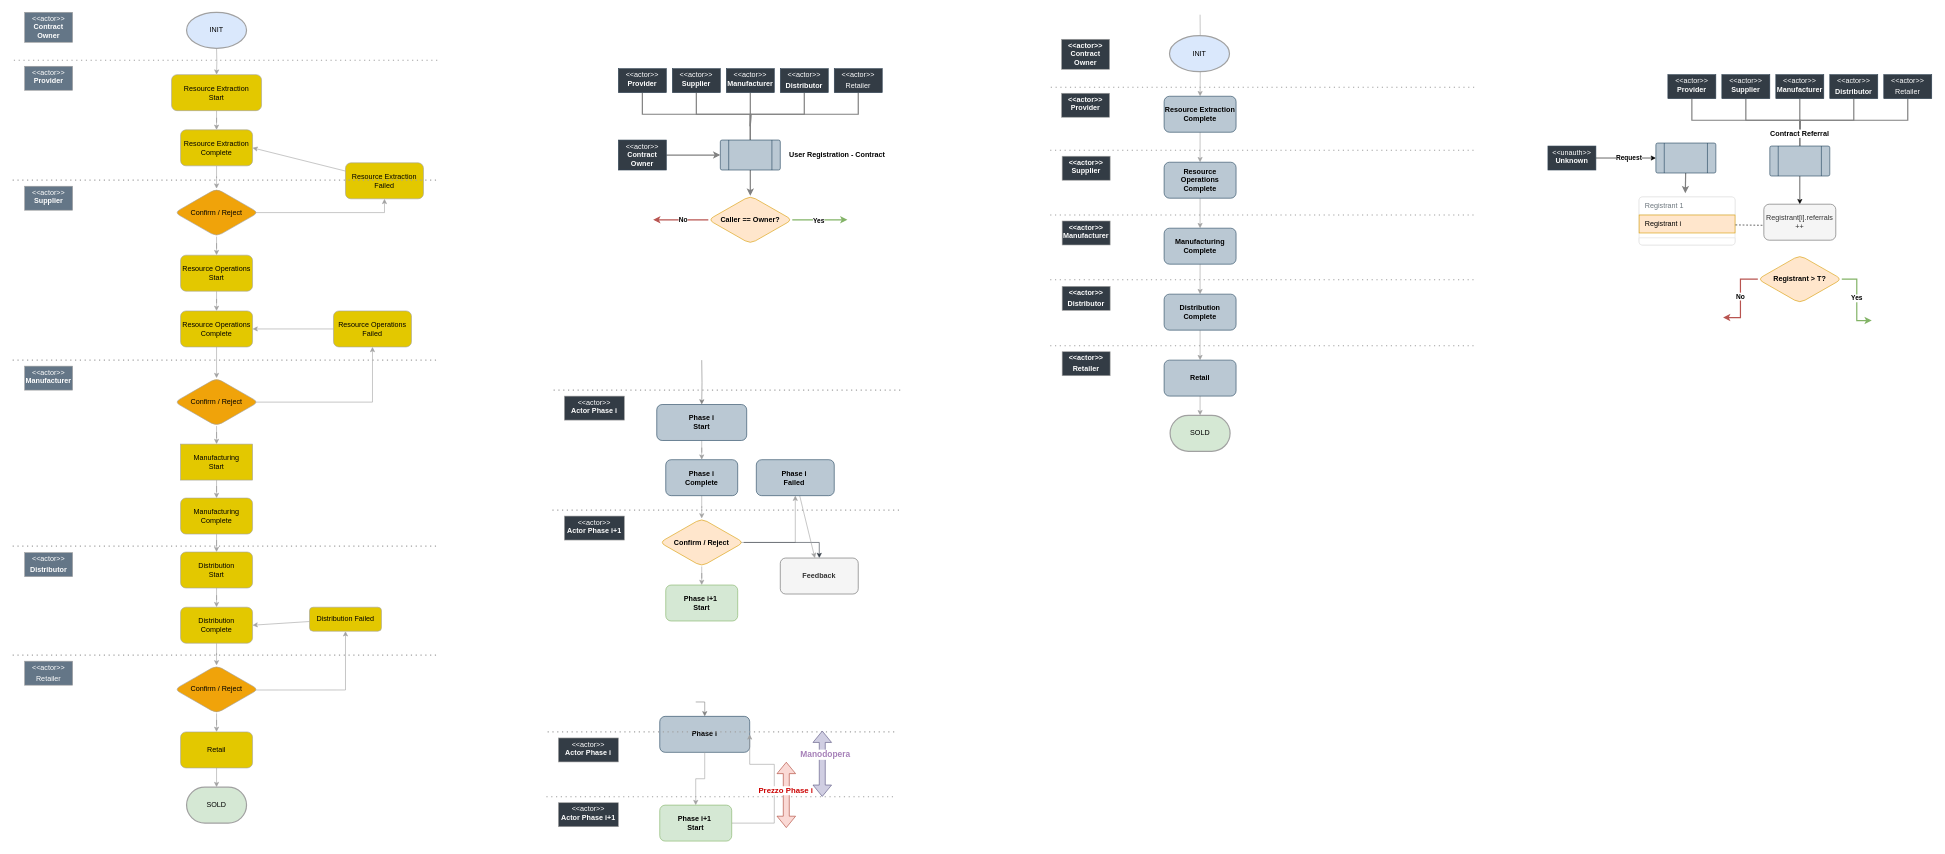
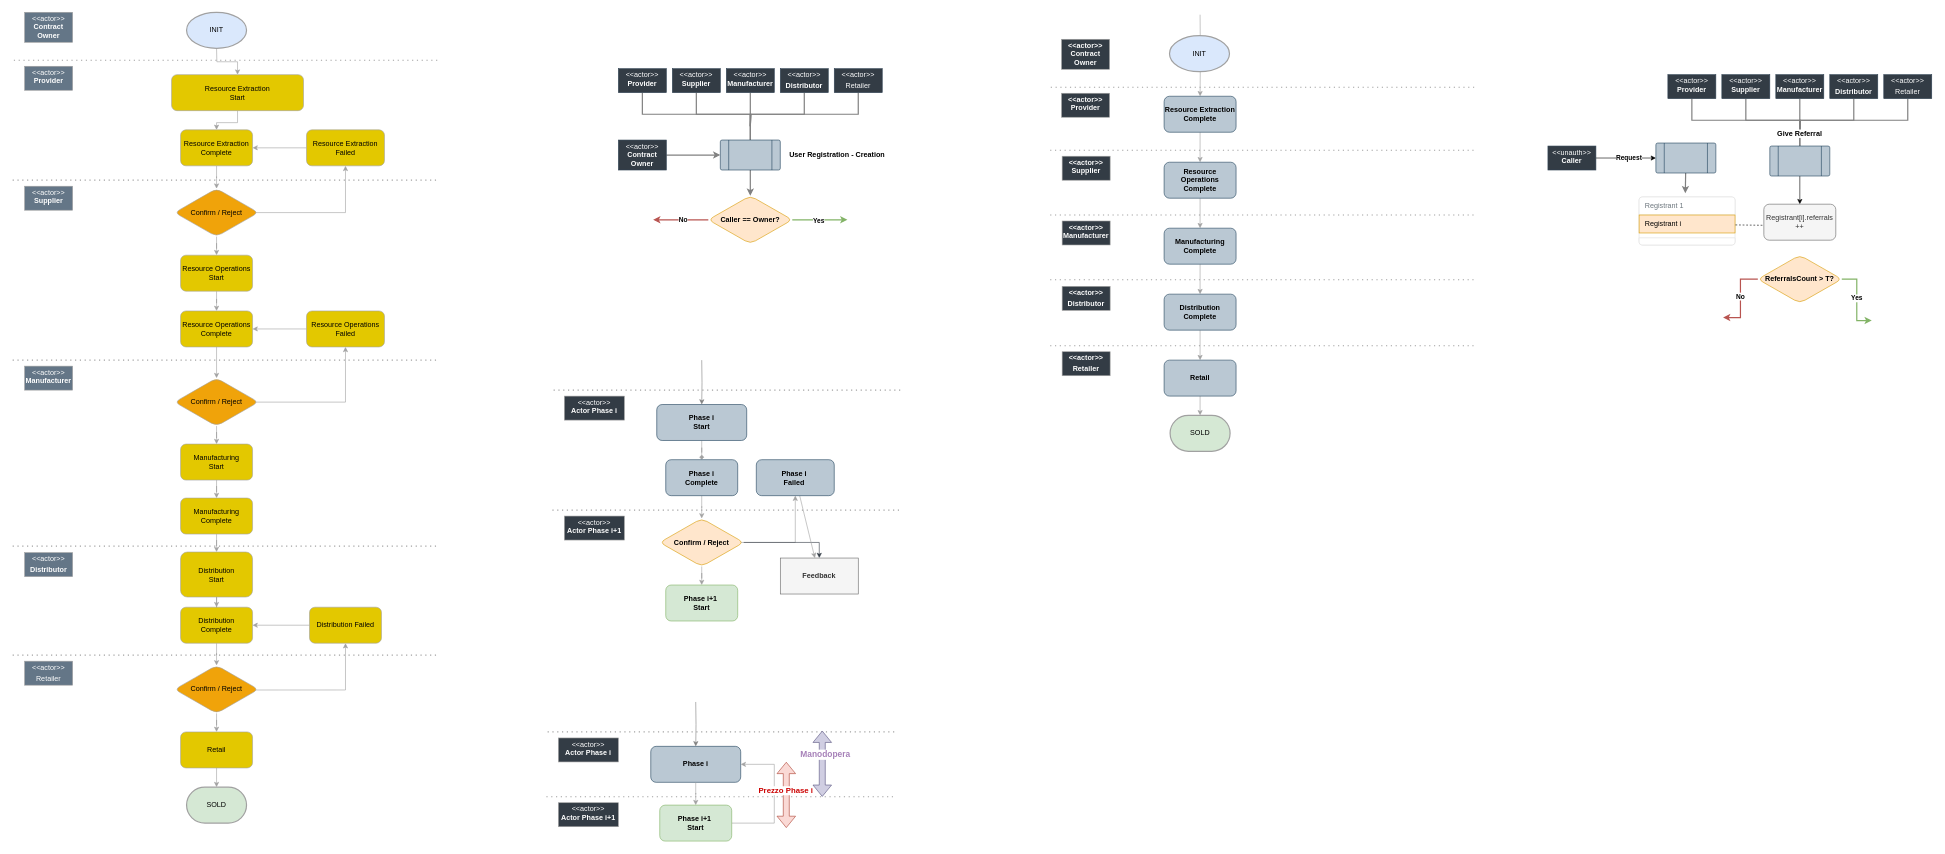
(216, 93) -> (237, 93)
(1800, 134) -> (1800, 134)
(1572, 146) -> (1572, 146)
(837, 155) -> (837, 155)
(384, 181) -> (345, 148)
(1800, 279) -> (1800, 279)
(372, 329) -> (345, 329)
(702, 454) -> (702, 454)
(216, 462) -> (216, 462)
(216, 570) -> (216, 575)
(819, 576) -> (819, 576)
(345, 620) -> (345, 626)
(705, 735) -> (696, 765)
